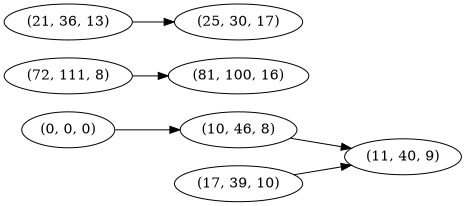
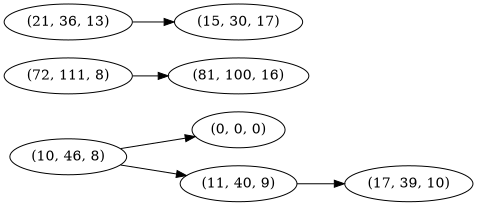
(239, 22) -> (239, 22)
(143, 130) -> (153, 143)
(318, 171) -> (315, 184)
